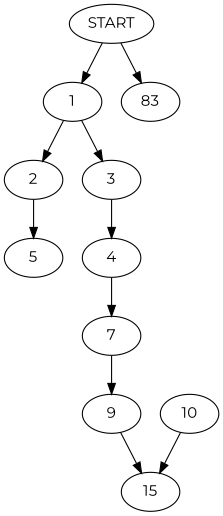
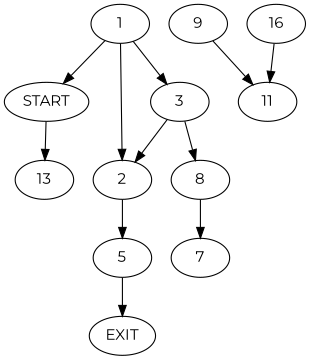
(95, 58) -> (88, 58)
(151, 102) -> (44, 180)
none -> (154, 136)
(112, 258) -> (200, 180)
none -> (122, 336)
(112, 370) -> none
(190, 414) -> (276, 24)
(151, 492) -> (268, 102)
